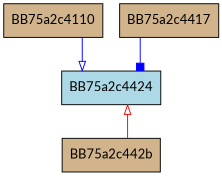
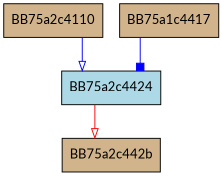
(169, 21) -> (169, 21)
(128, 126) -> (95, 117)
